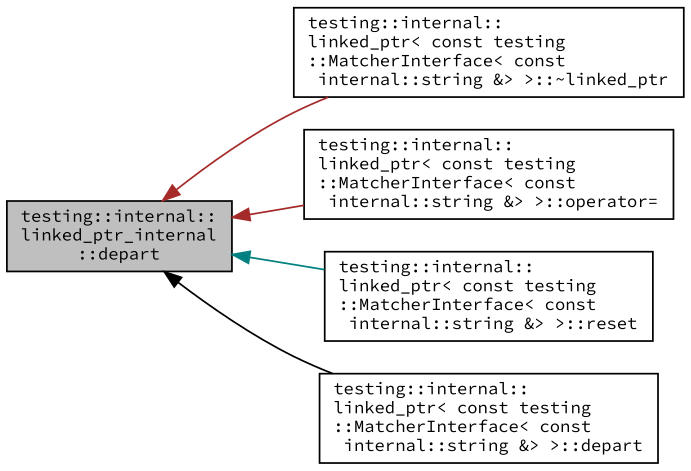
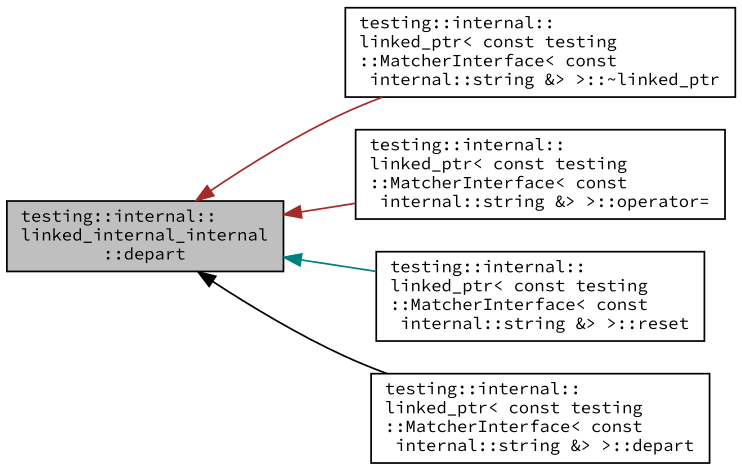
(119, 236) -> (145, 236)
